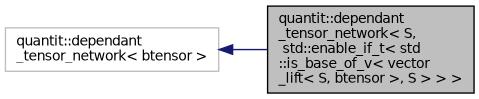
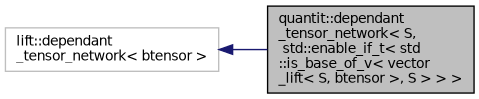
(112, 50) -> (112, 50)
